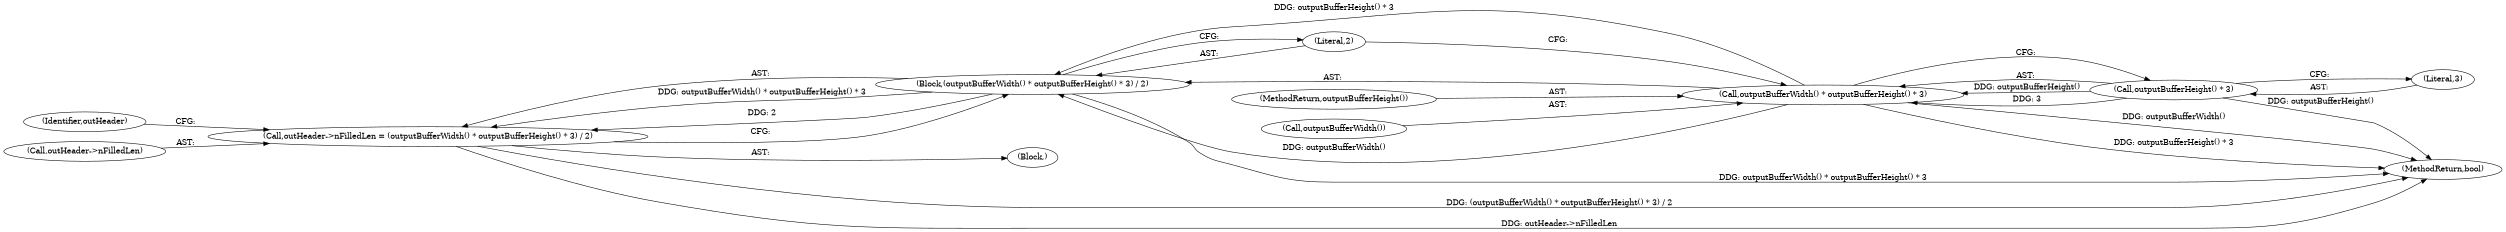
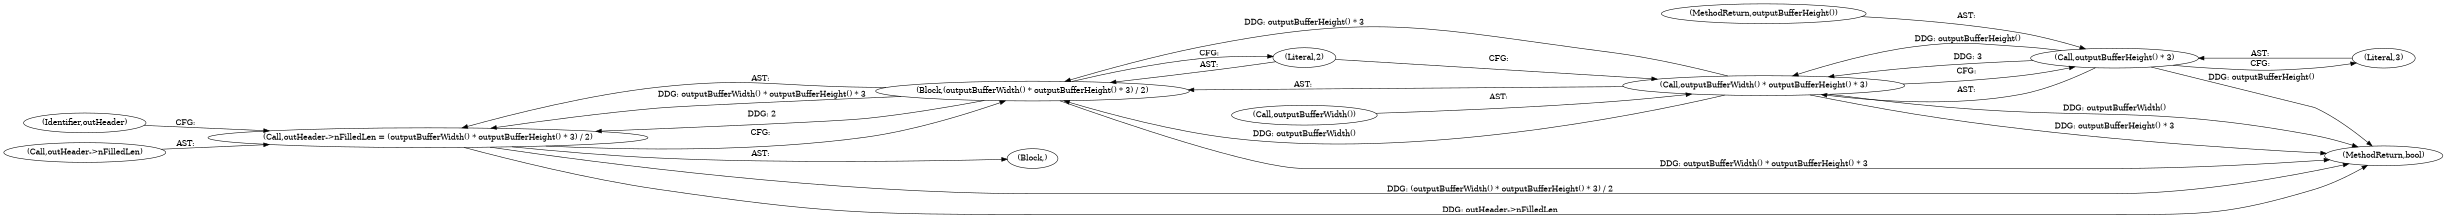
(1557, 97) -> (1972, 26)
